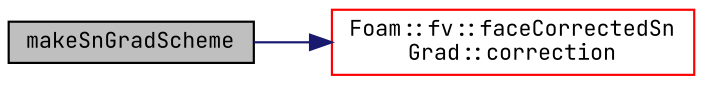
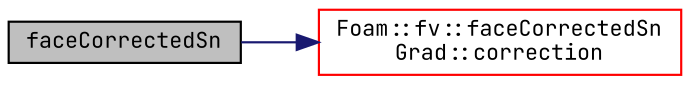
(131, 42) -> (125, 42)
